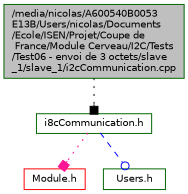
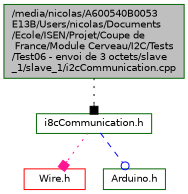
(55, 179) -> (55, 179)
(134, 179) -> (134, 179)
